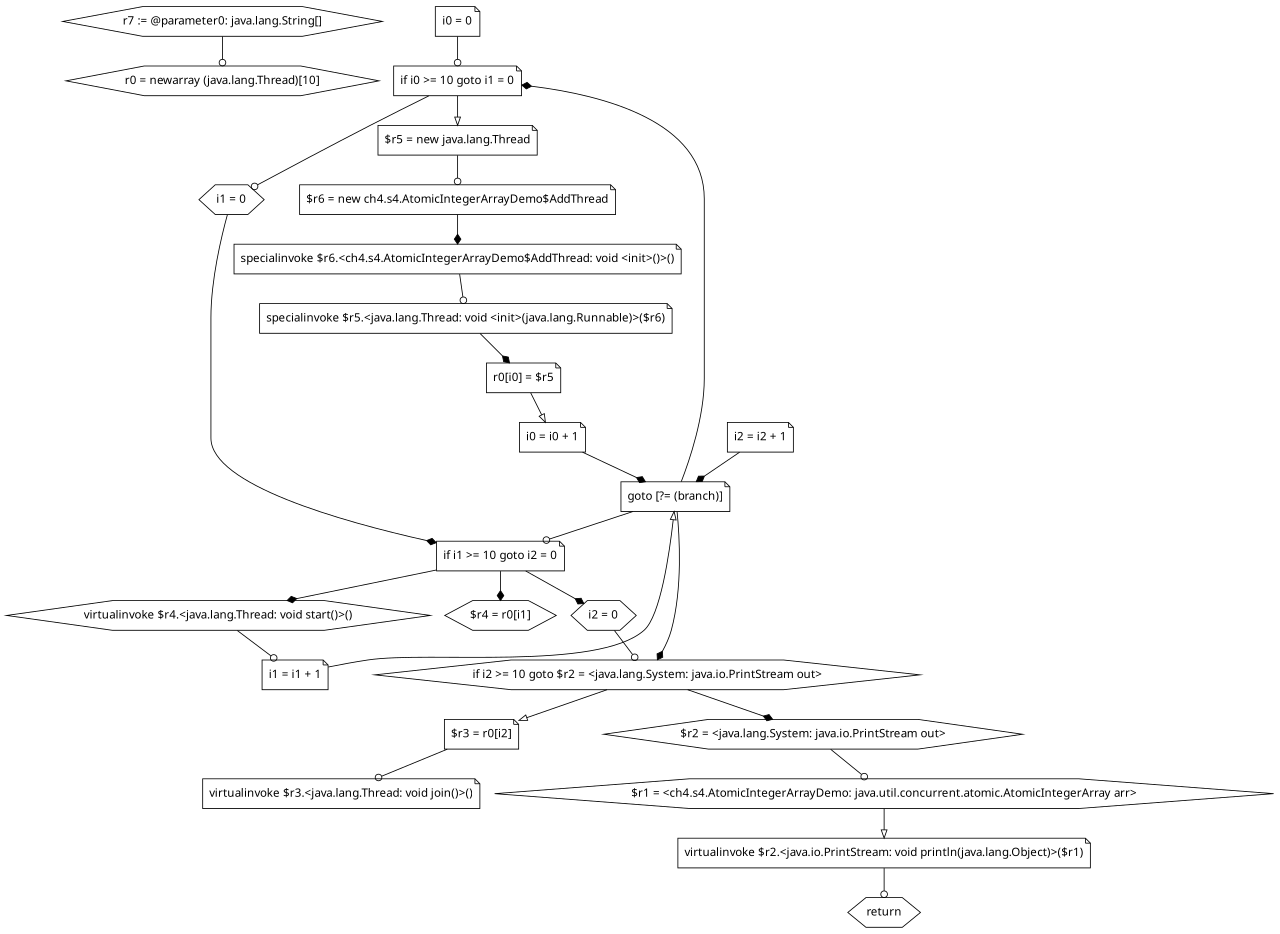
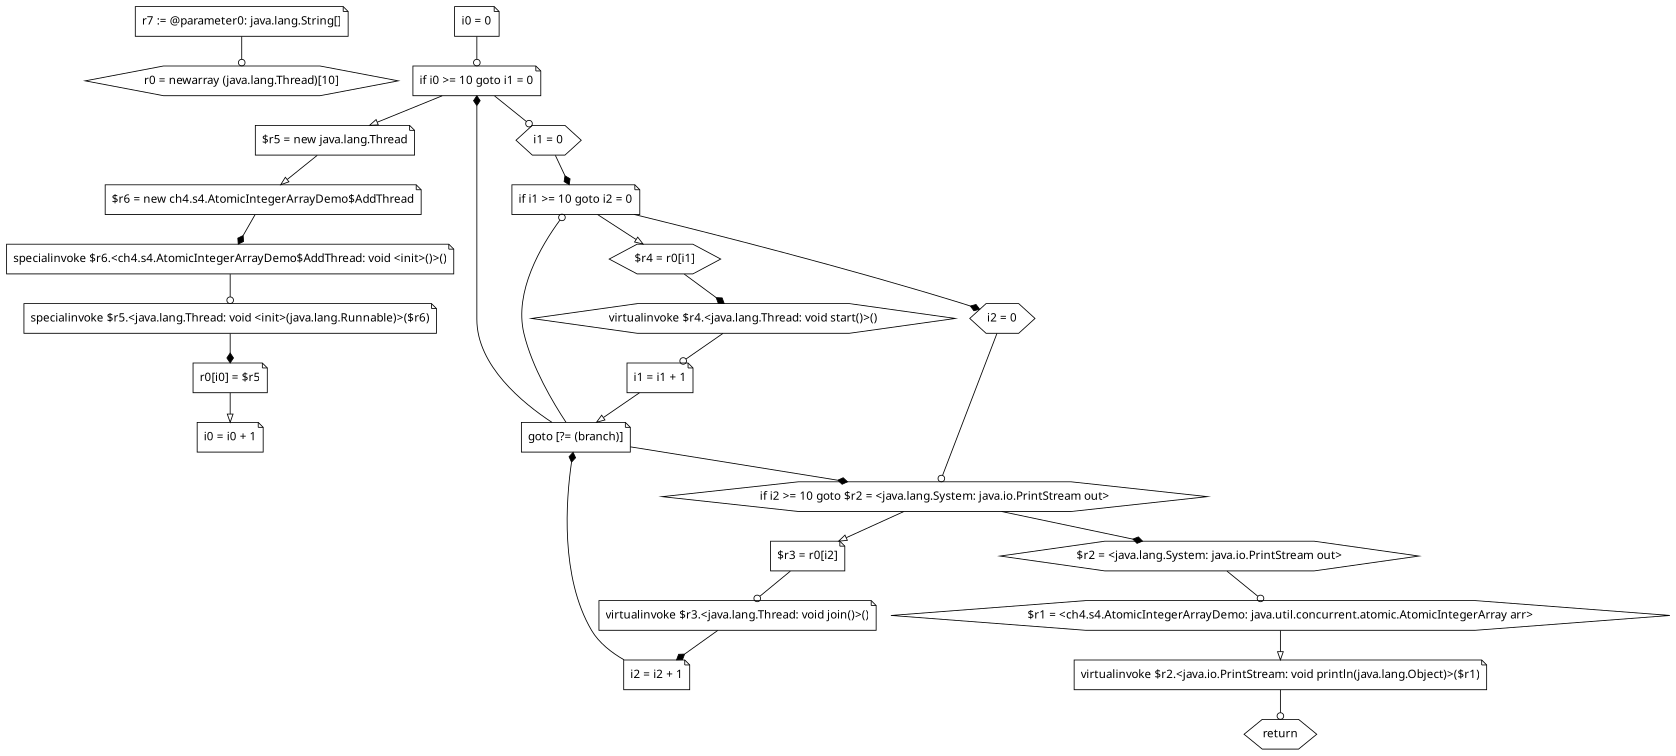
(222, 21) -> (242, 21)
(458, 167) -> (302, 167)
(609, 465) -> none
(501, 581) -> (617, 227)
(367, 584) -> (700, 286)
none -> (701, 642)
